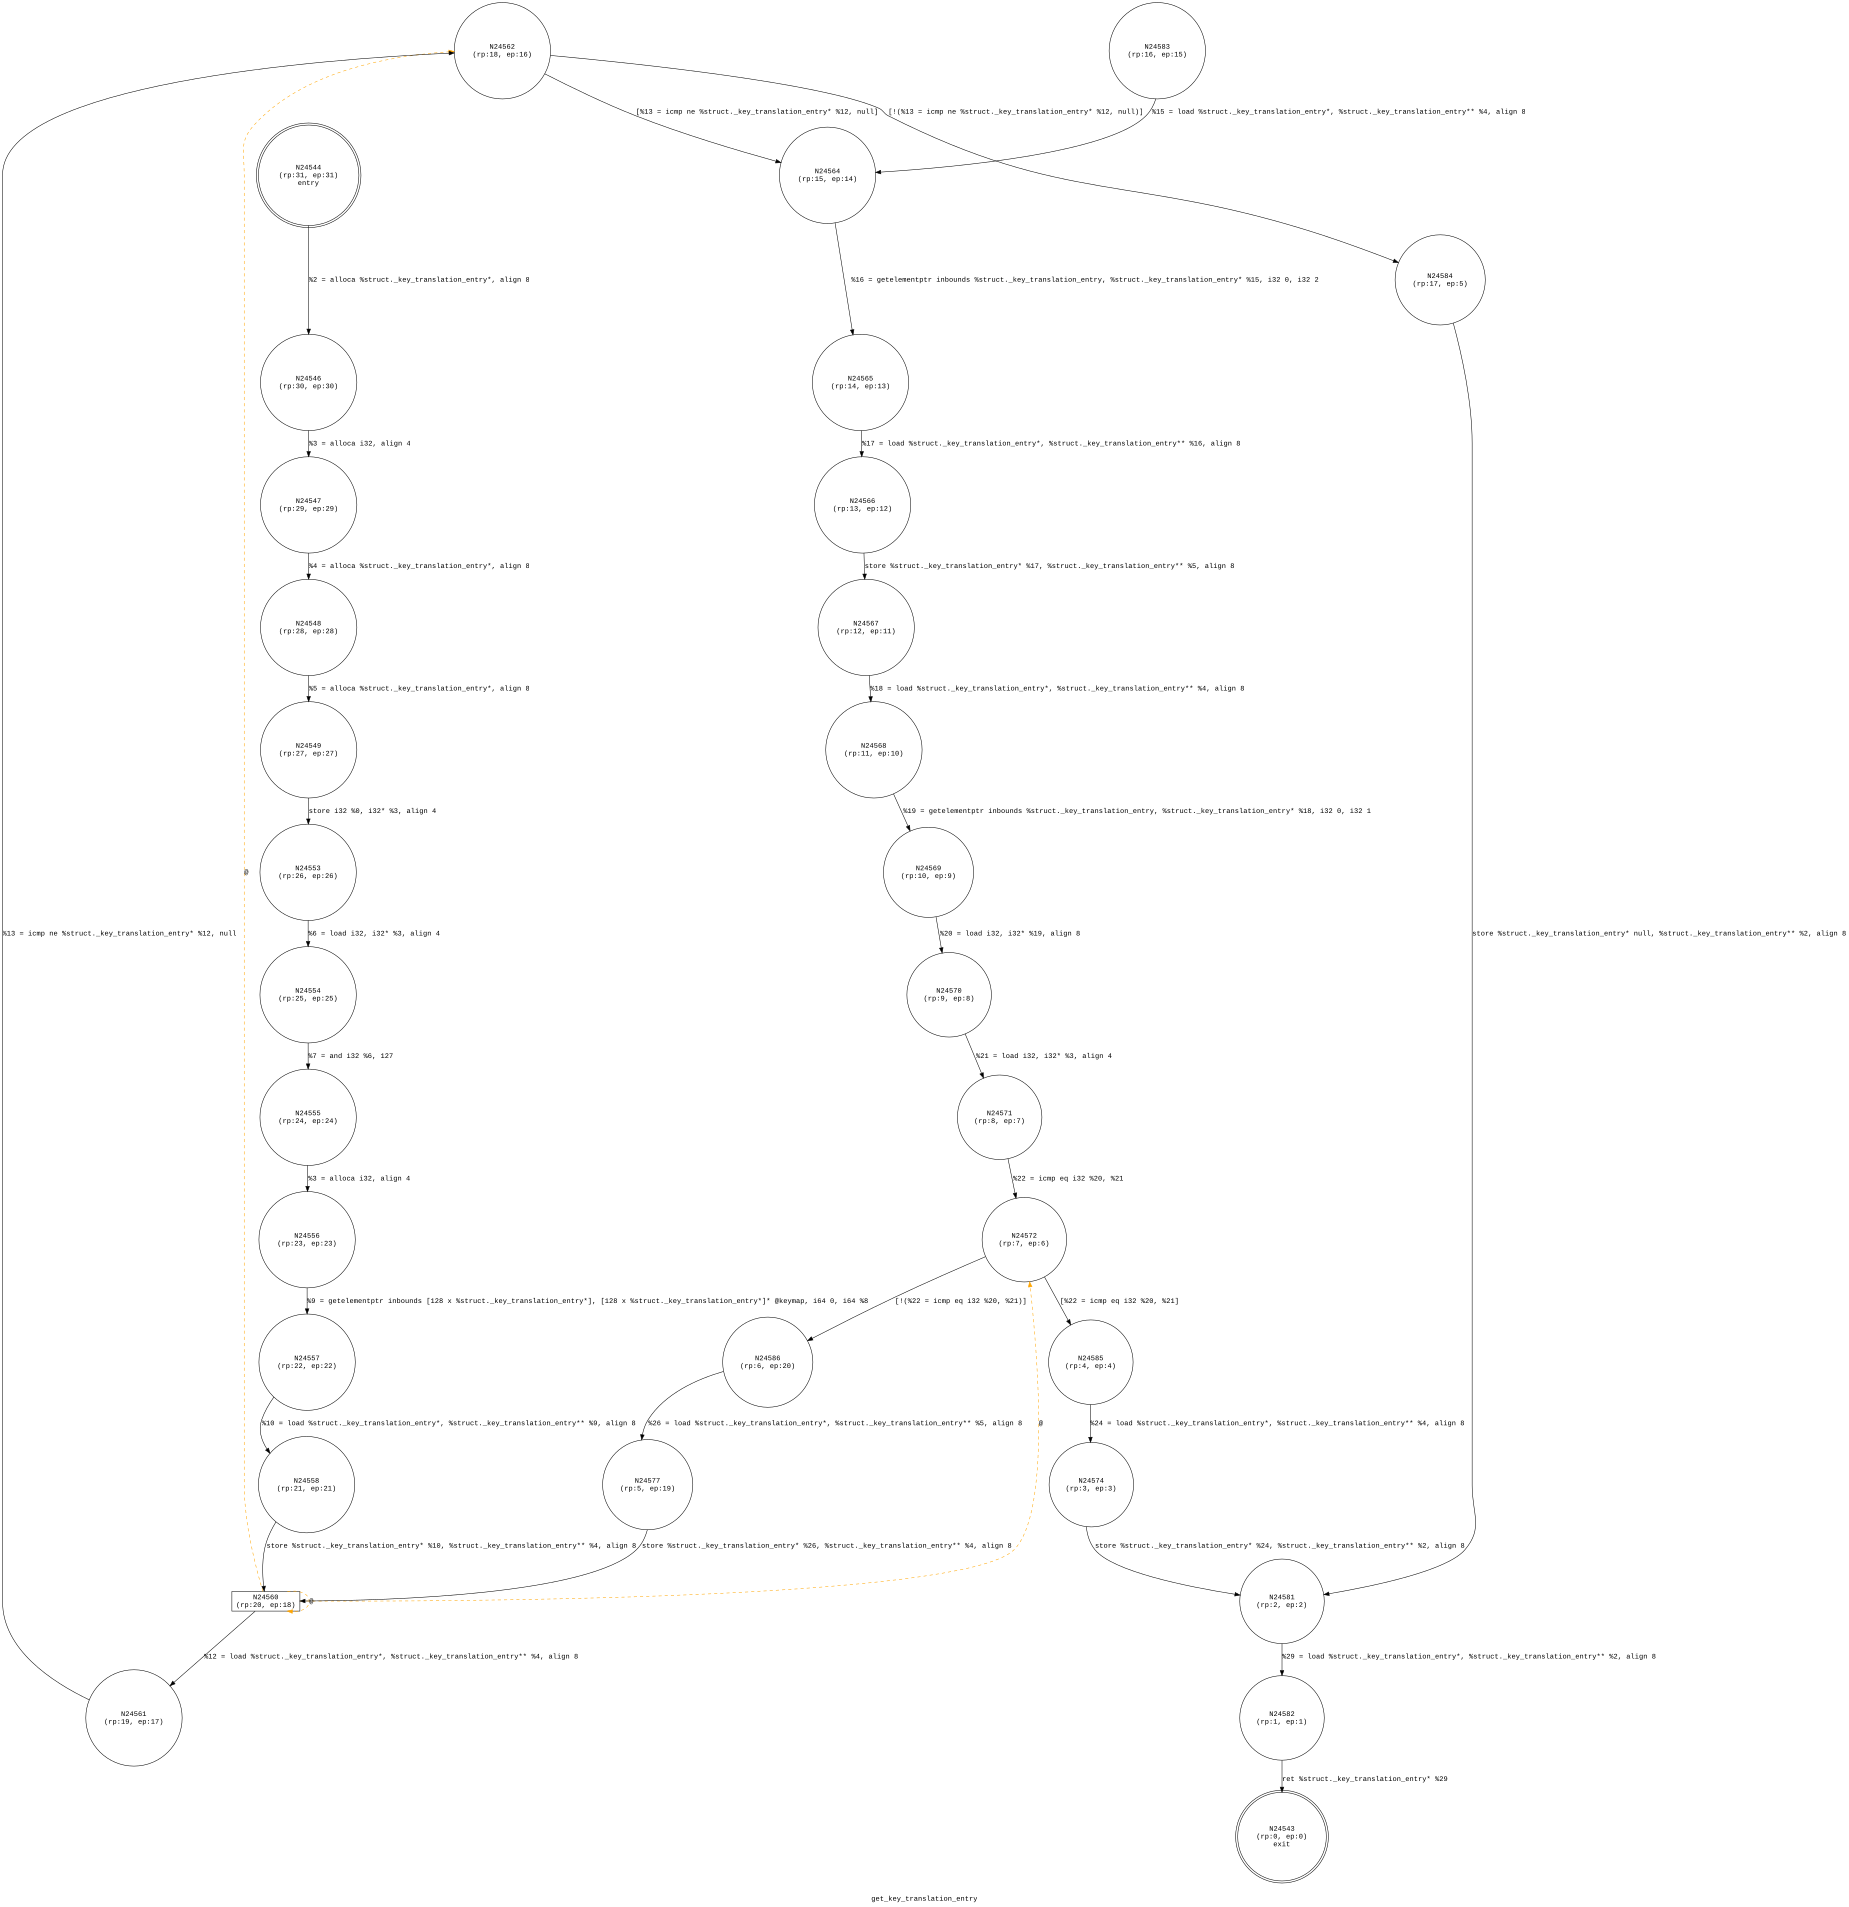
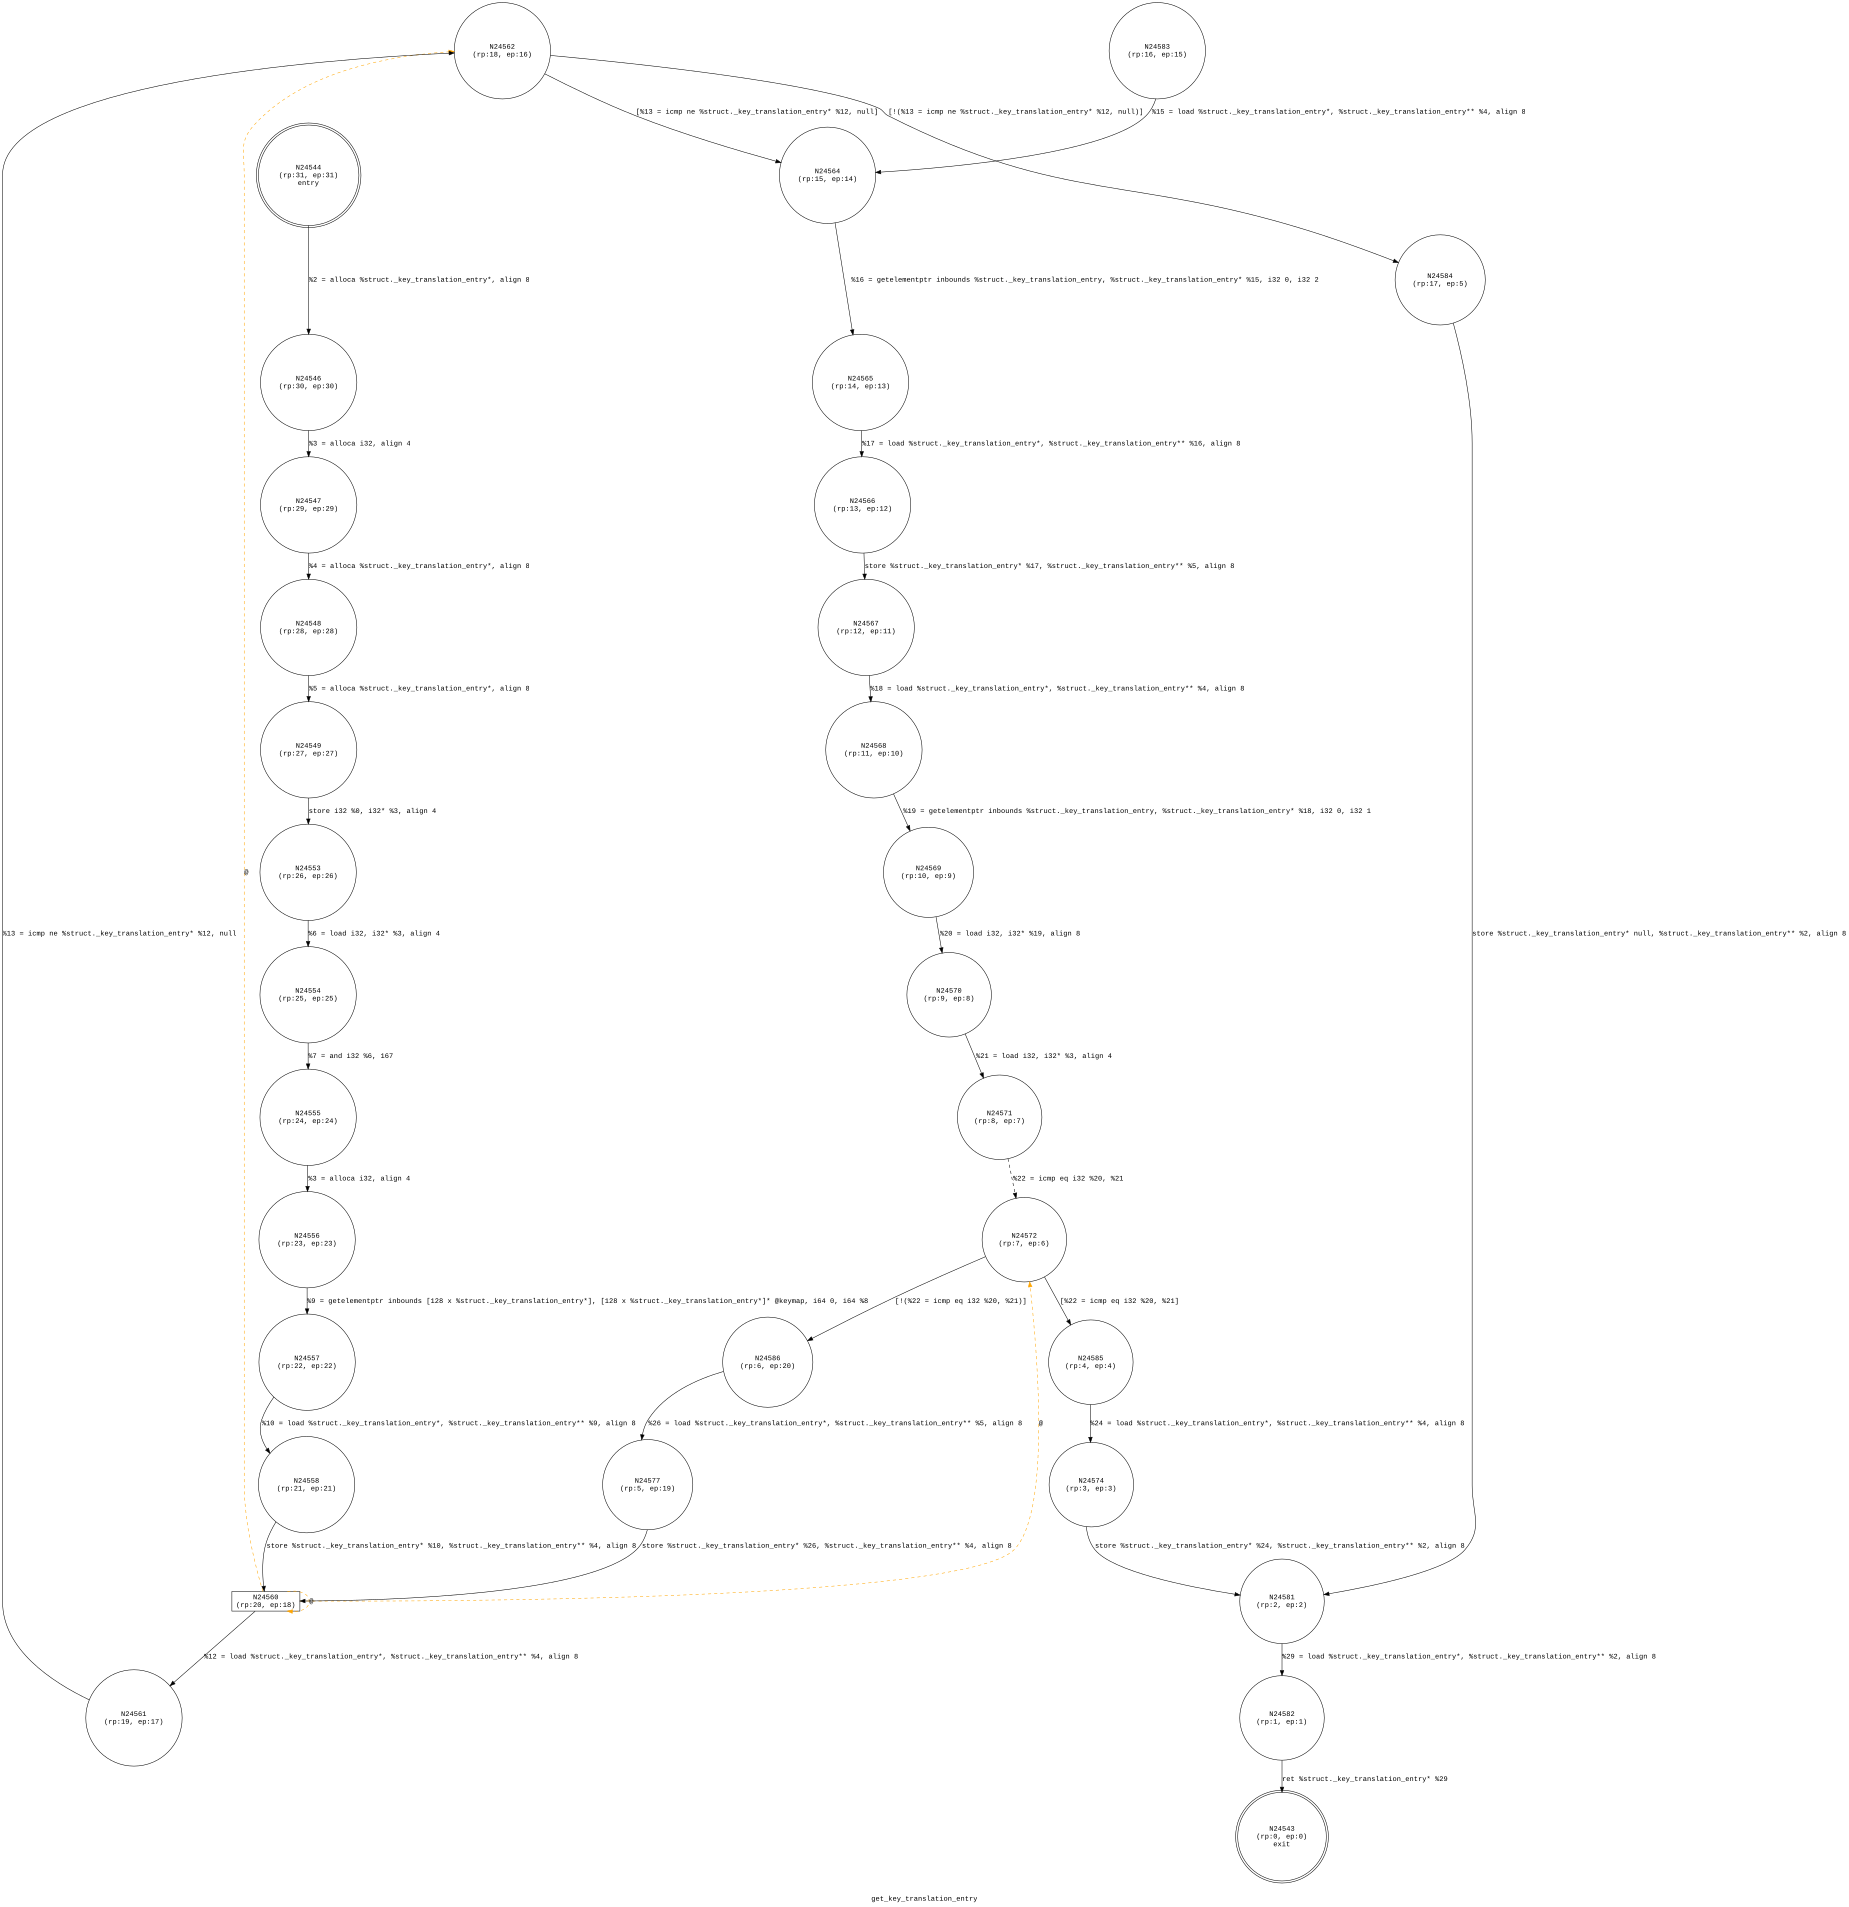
(351, 1056) -> (351, 1056)
(1011, 1176) -> (1011, 1176)
